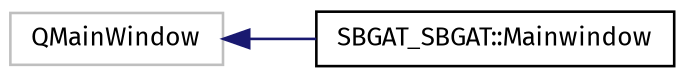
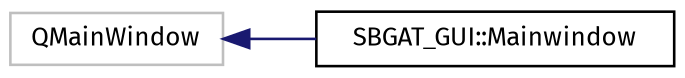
(495, 39) -> (495, 39)
